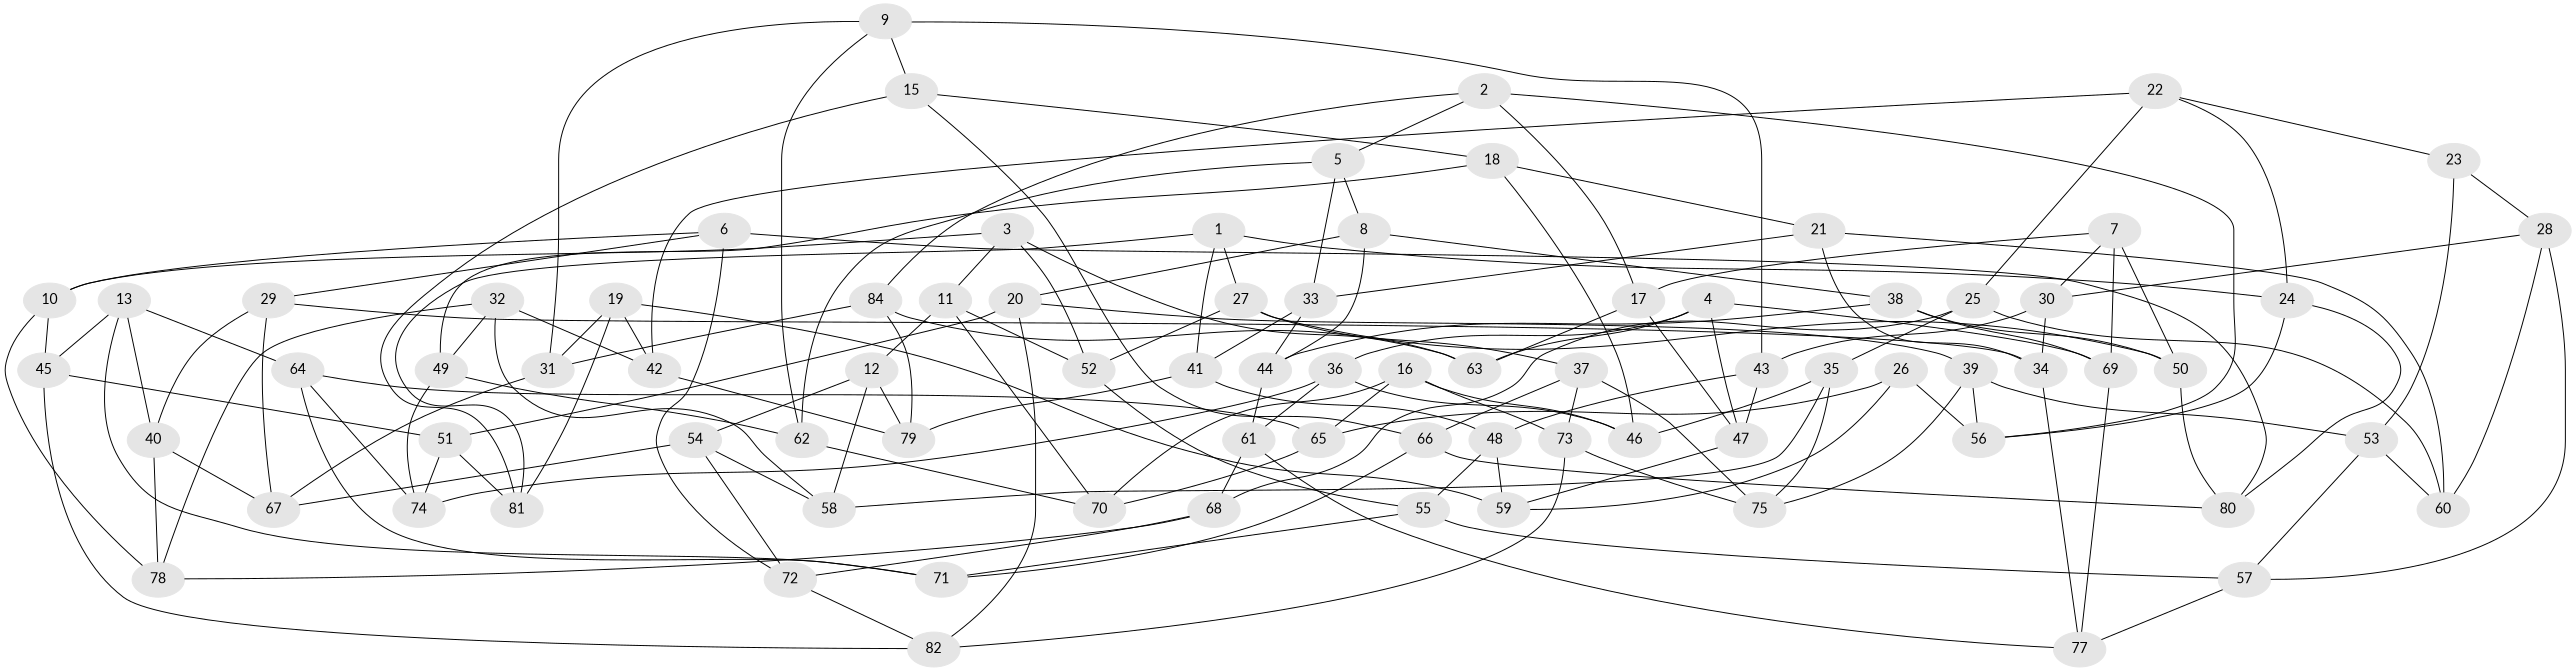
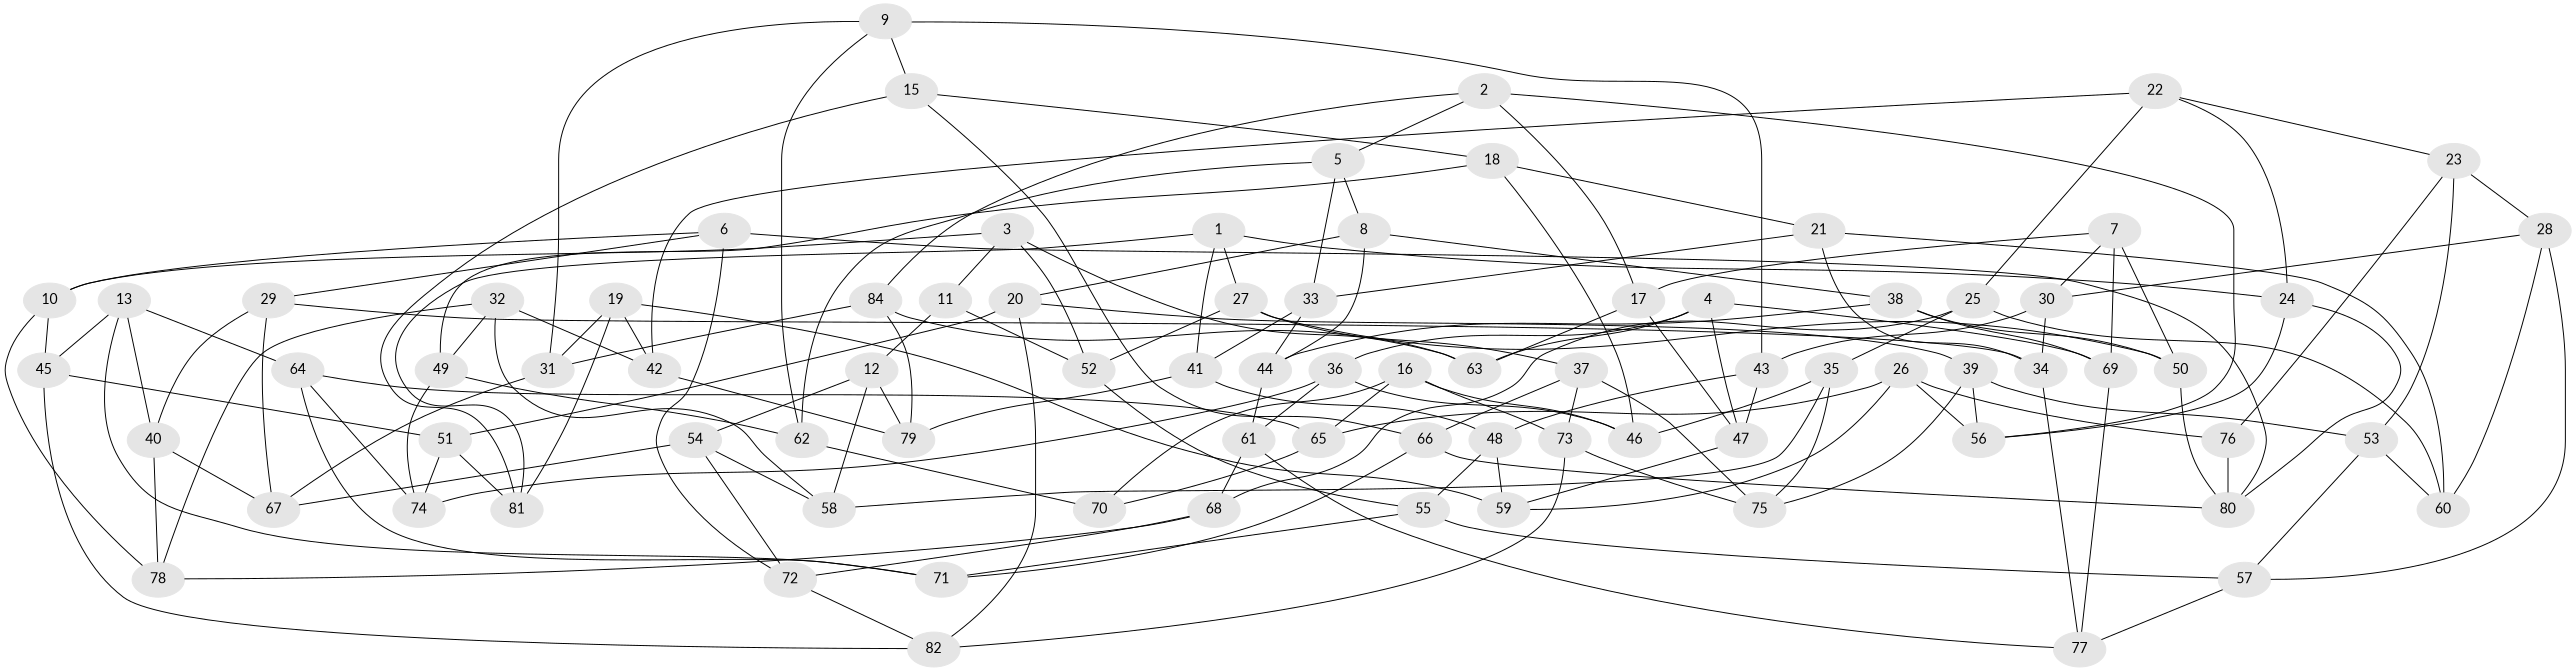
(1042, 432) -> none
none -> (2228, 440)
